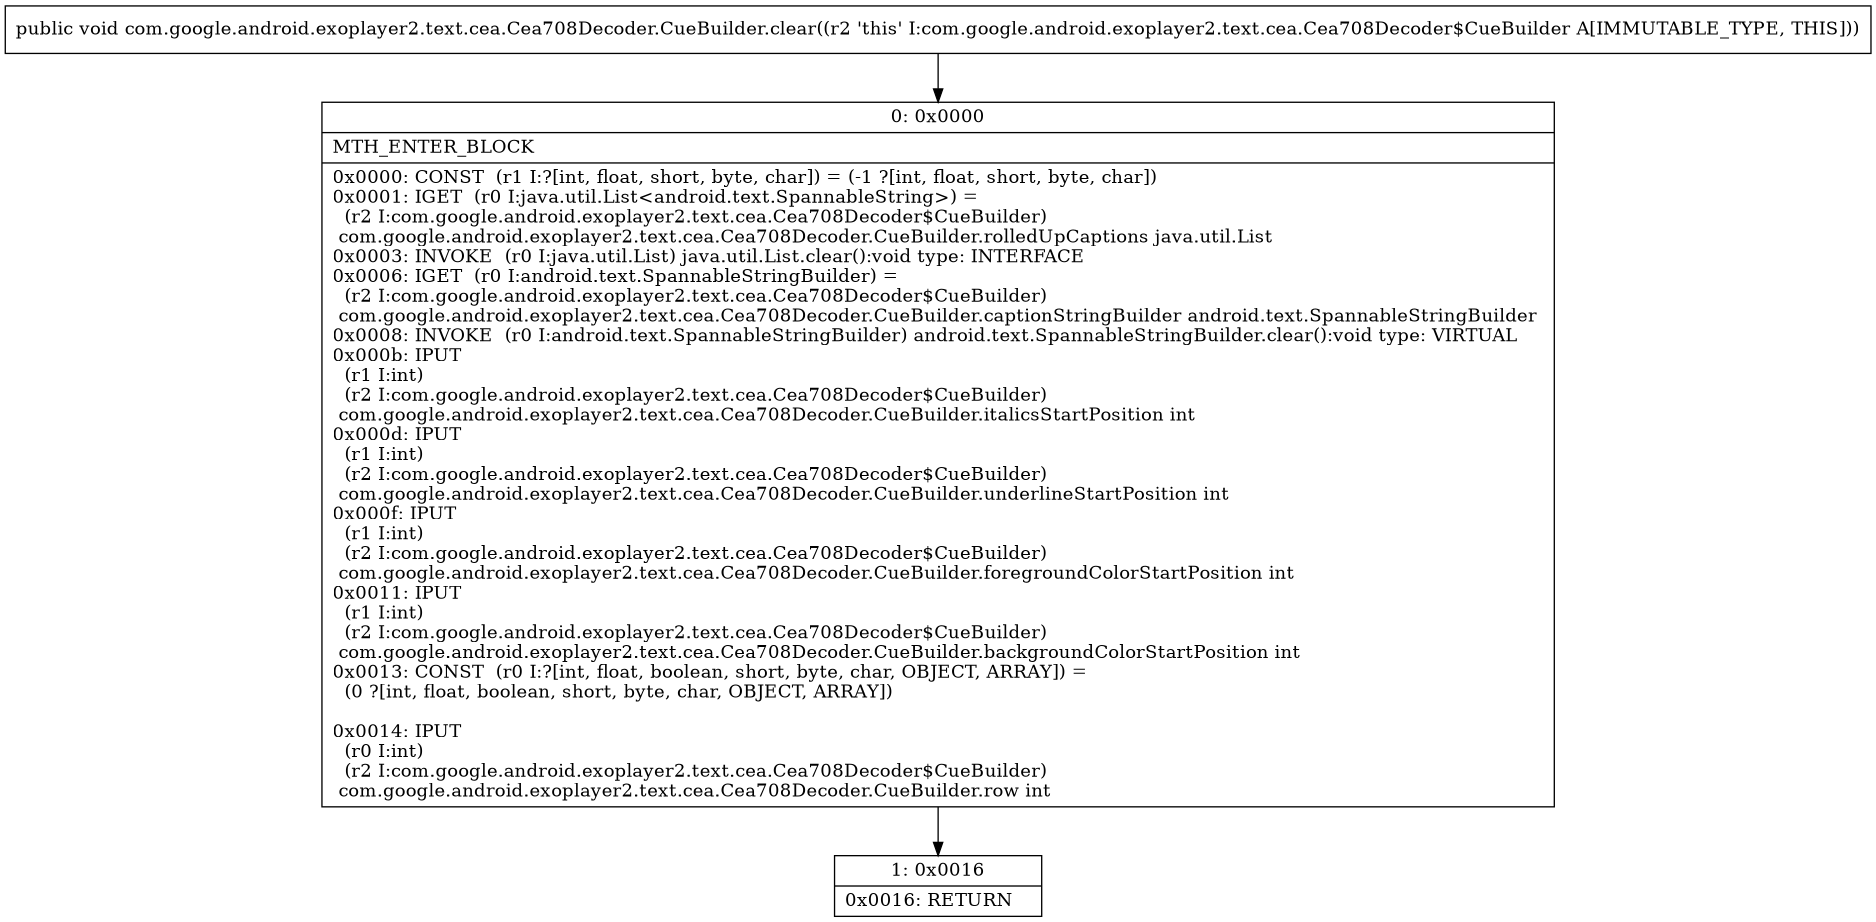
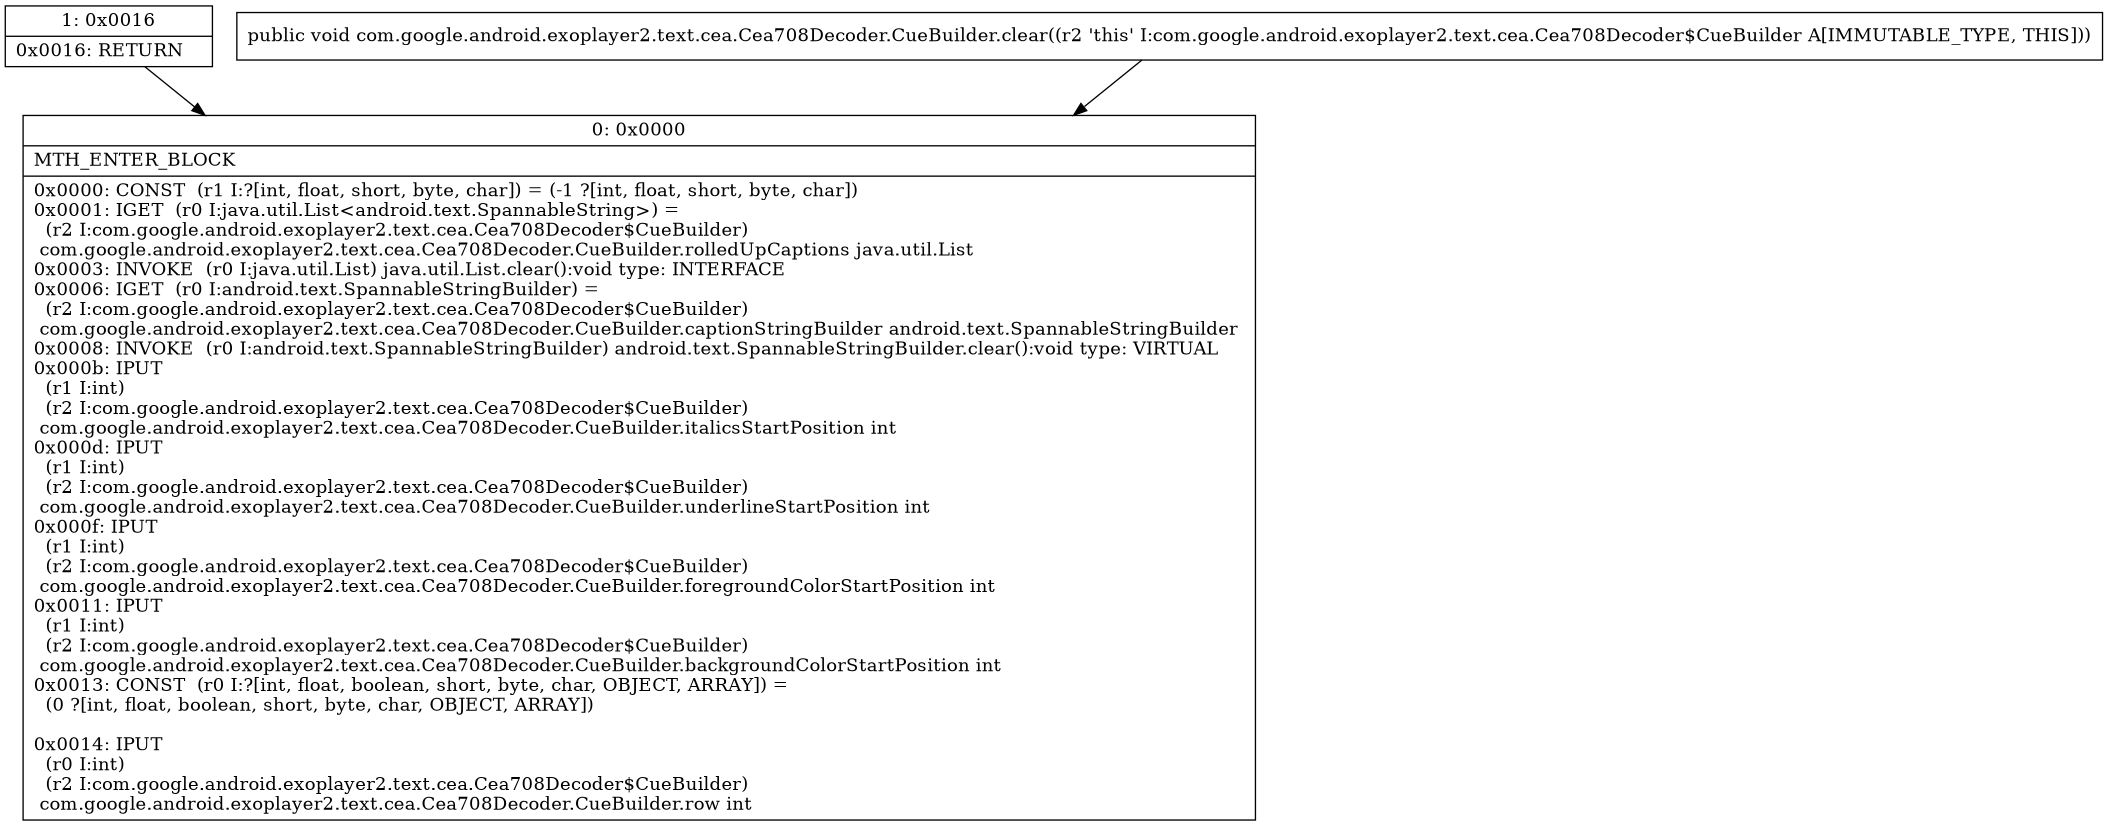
(938, 825) -> (170, 87)
